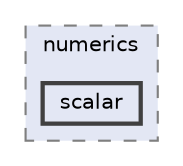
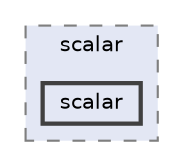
(92, 46) -> (92, 46)
